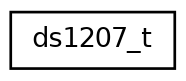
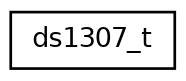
(93, 40) -> (93, 40)
